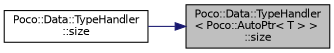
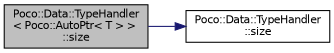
(162, 26) -> (162, 26)
